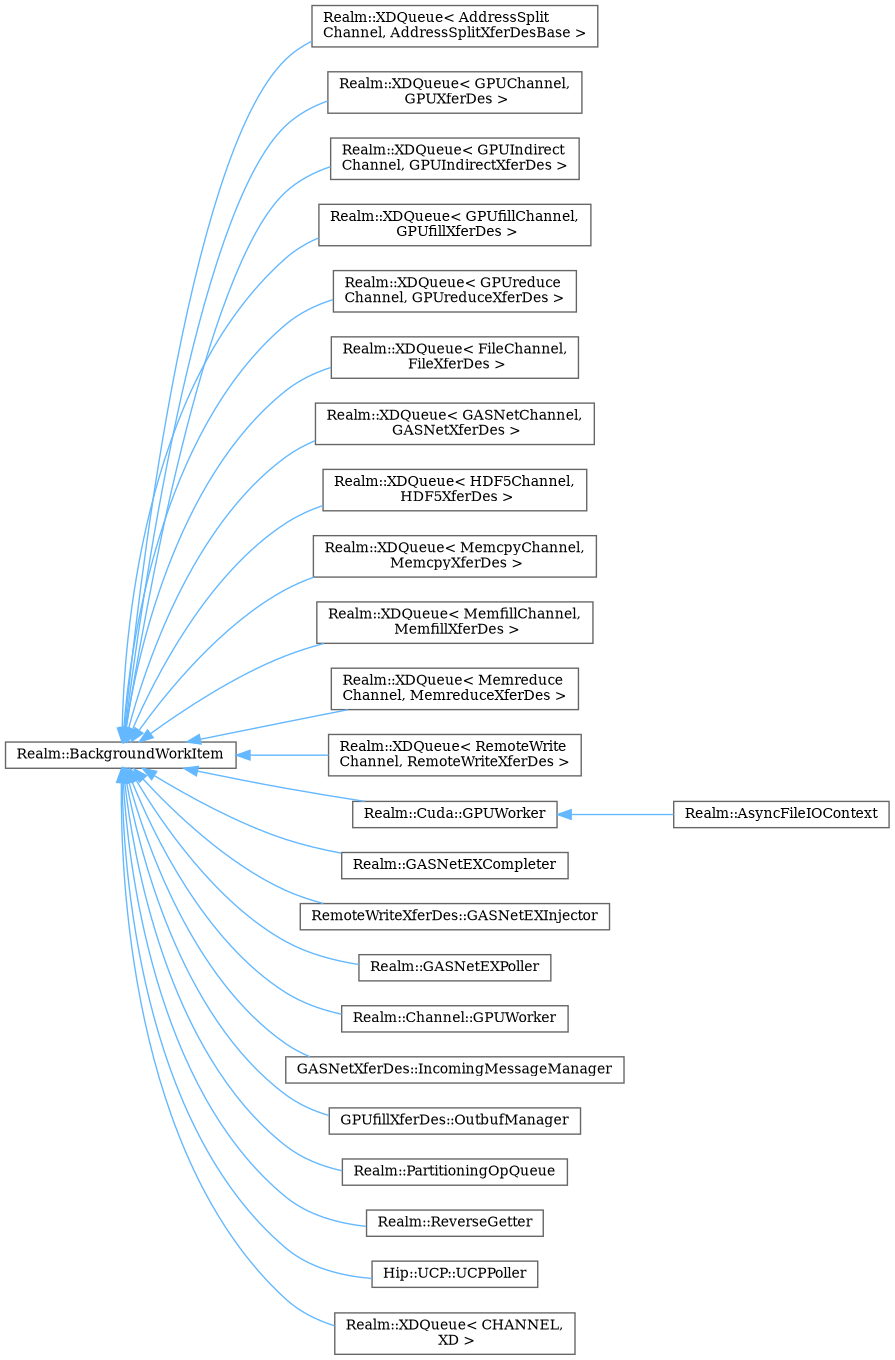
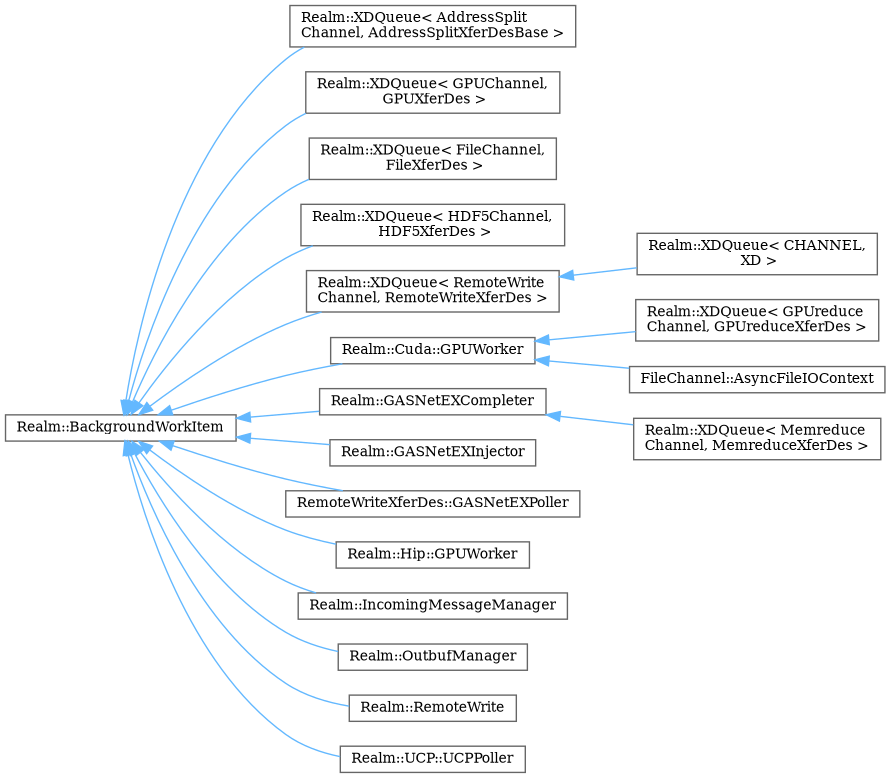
(455, 159) -> none
(455, 225) -> none
(455, 424) -> none
(188, 462) -> (592, 336)
(455, 556) -> none
(455, 623) -> none
(274, 724) -> (597, 421)
(781, 815) -> (757, 380)
(455, 917) -> (433, 453)
(455, 968) -> (433, 504)
(455, 1019) -> (433, 555)
(455, 1070) -> (433, 606)
(162, 1085) -> (605, 272)
(455, 1121) -> (433, 657)
(455, 1172) -> (433, 708)
(455, 1223) -> none
(455, 1274) -> (433, 759)
